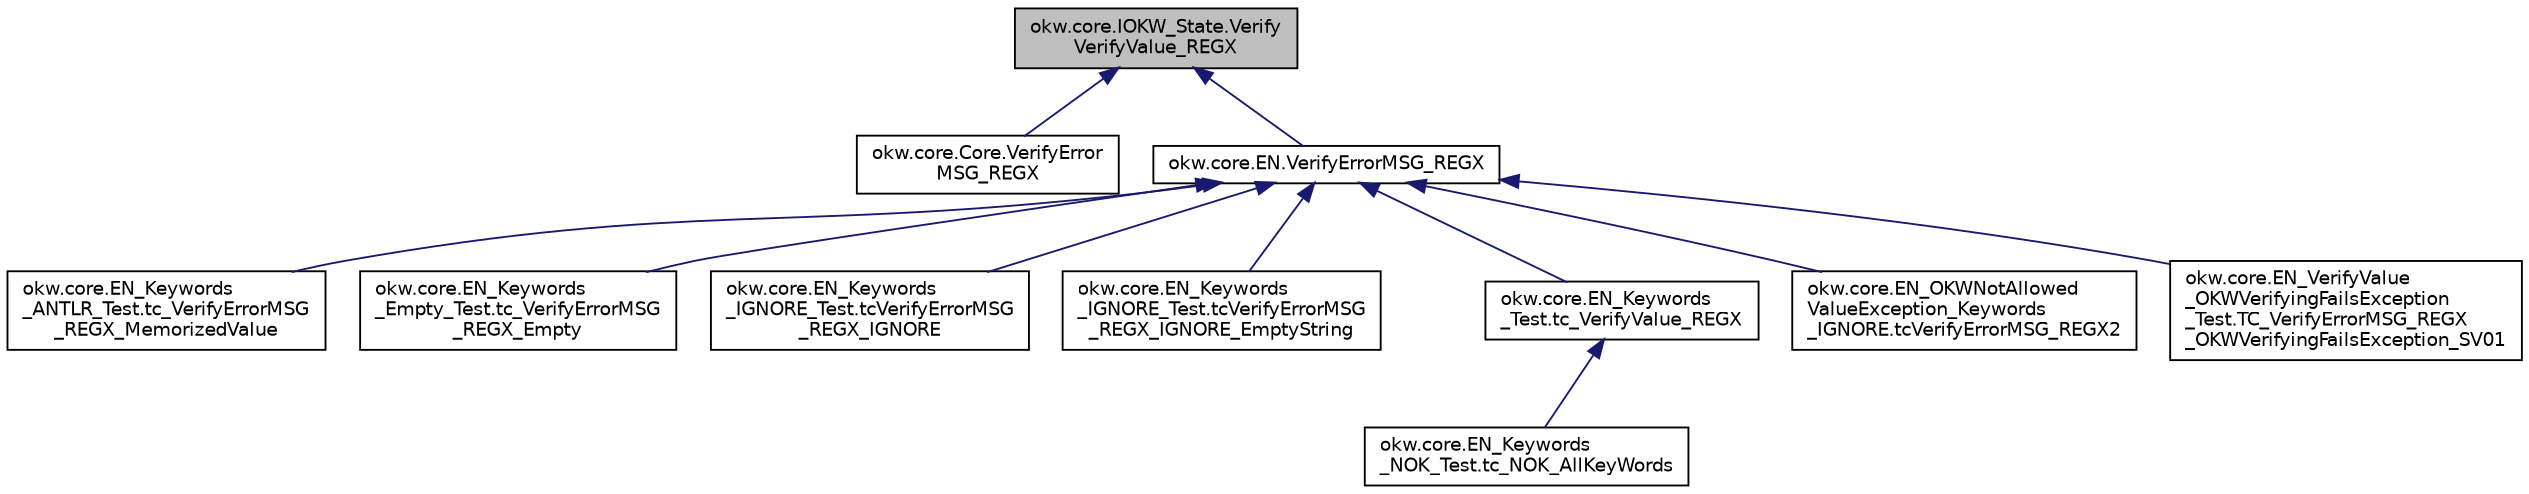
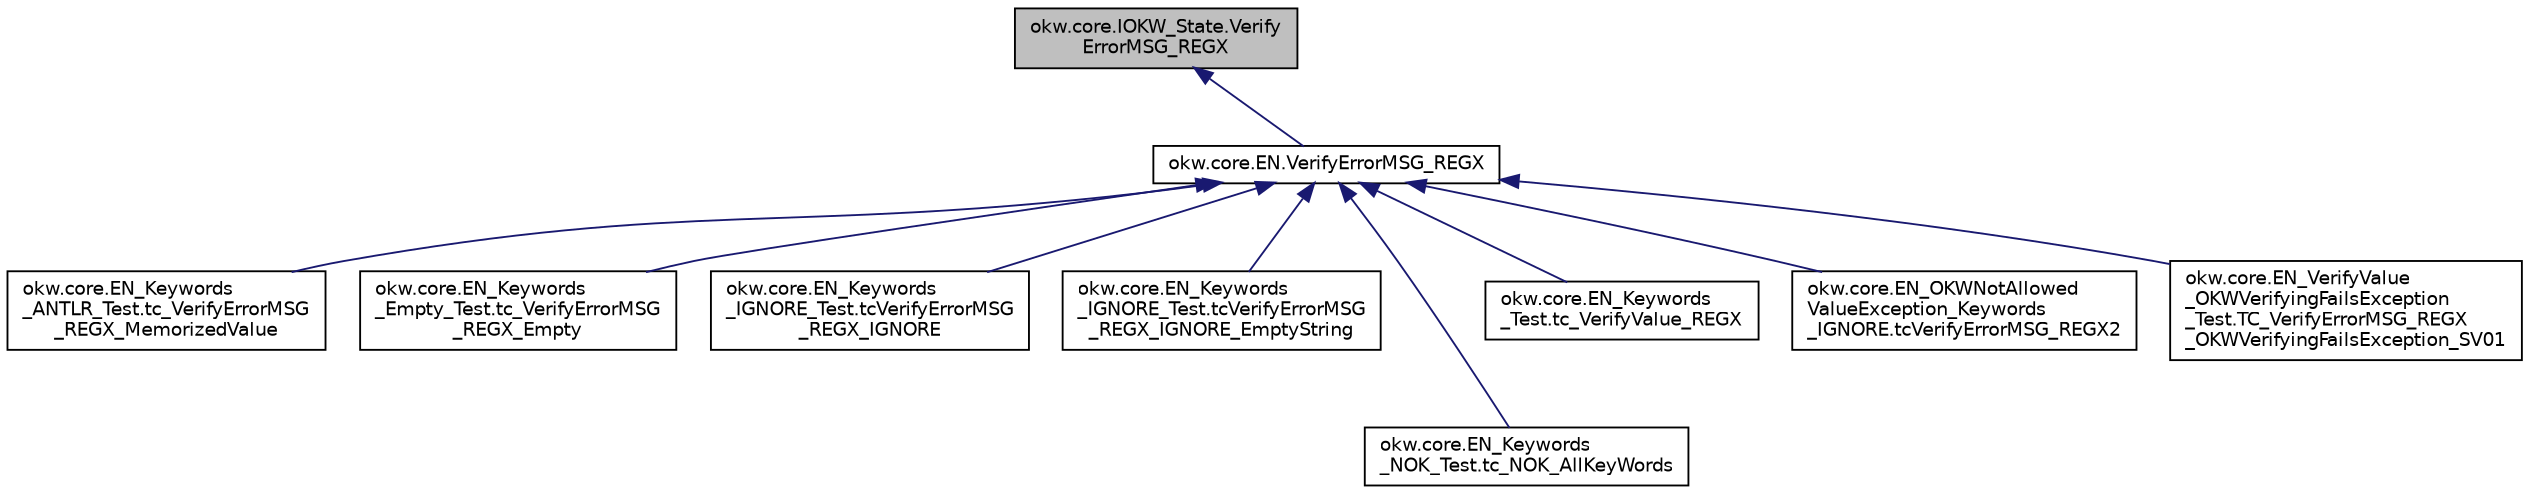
(1156, 38) -> (1156, 38)
(988, 165) -> none
(1569, 392) -> (1432, 311)
